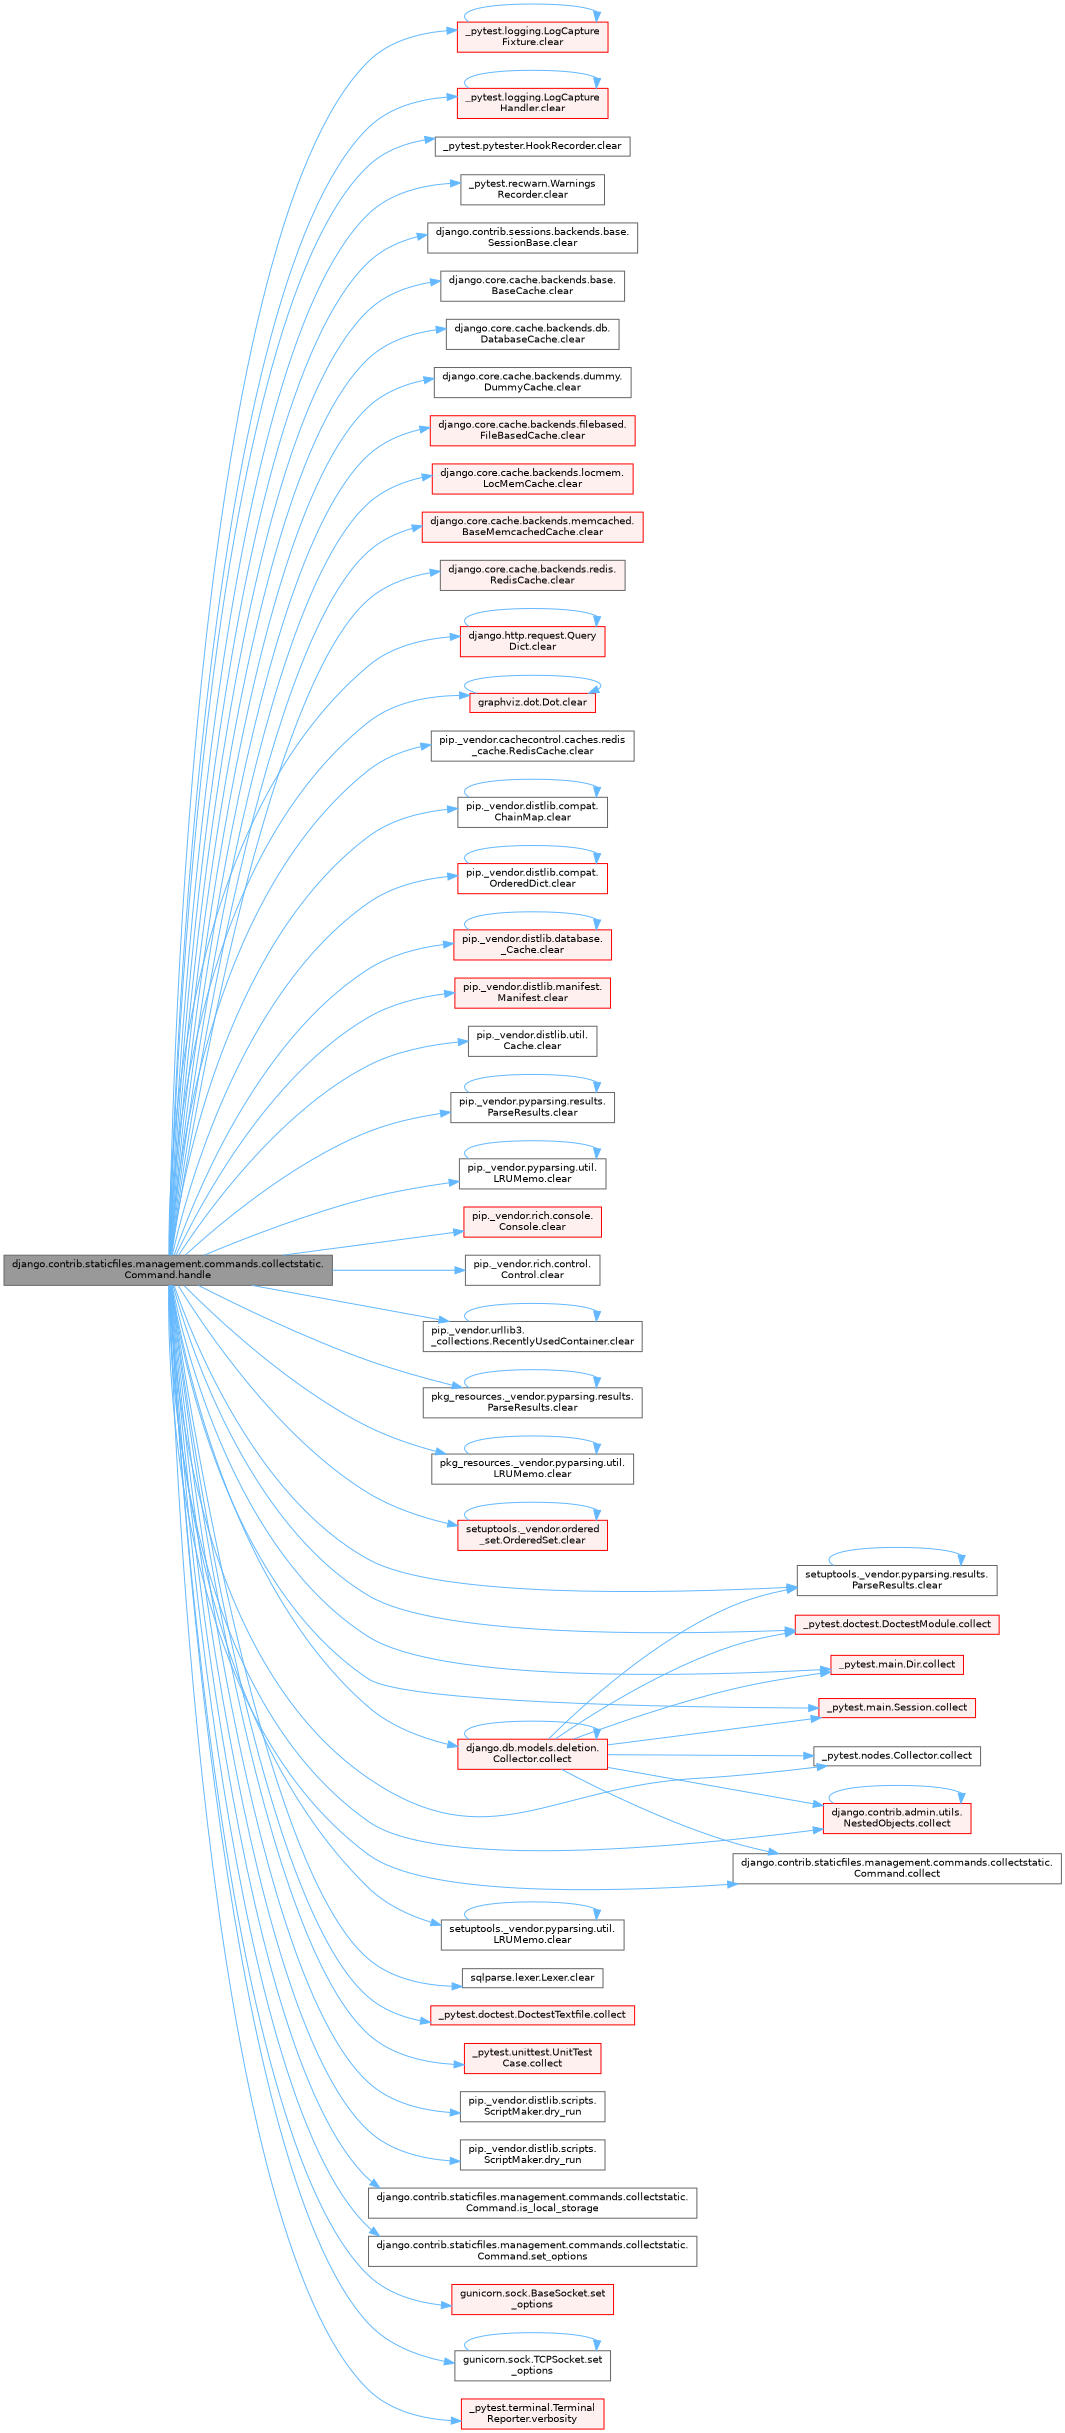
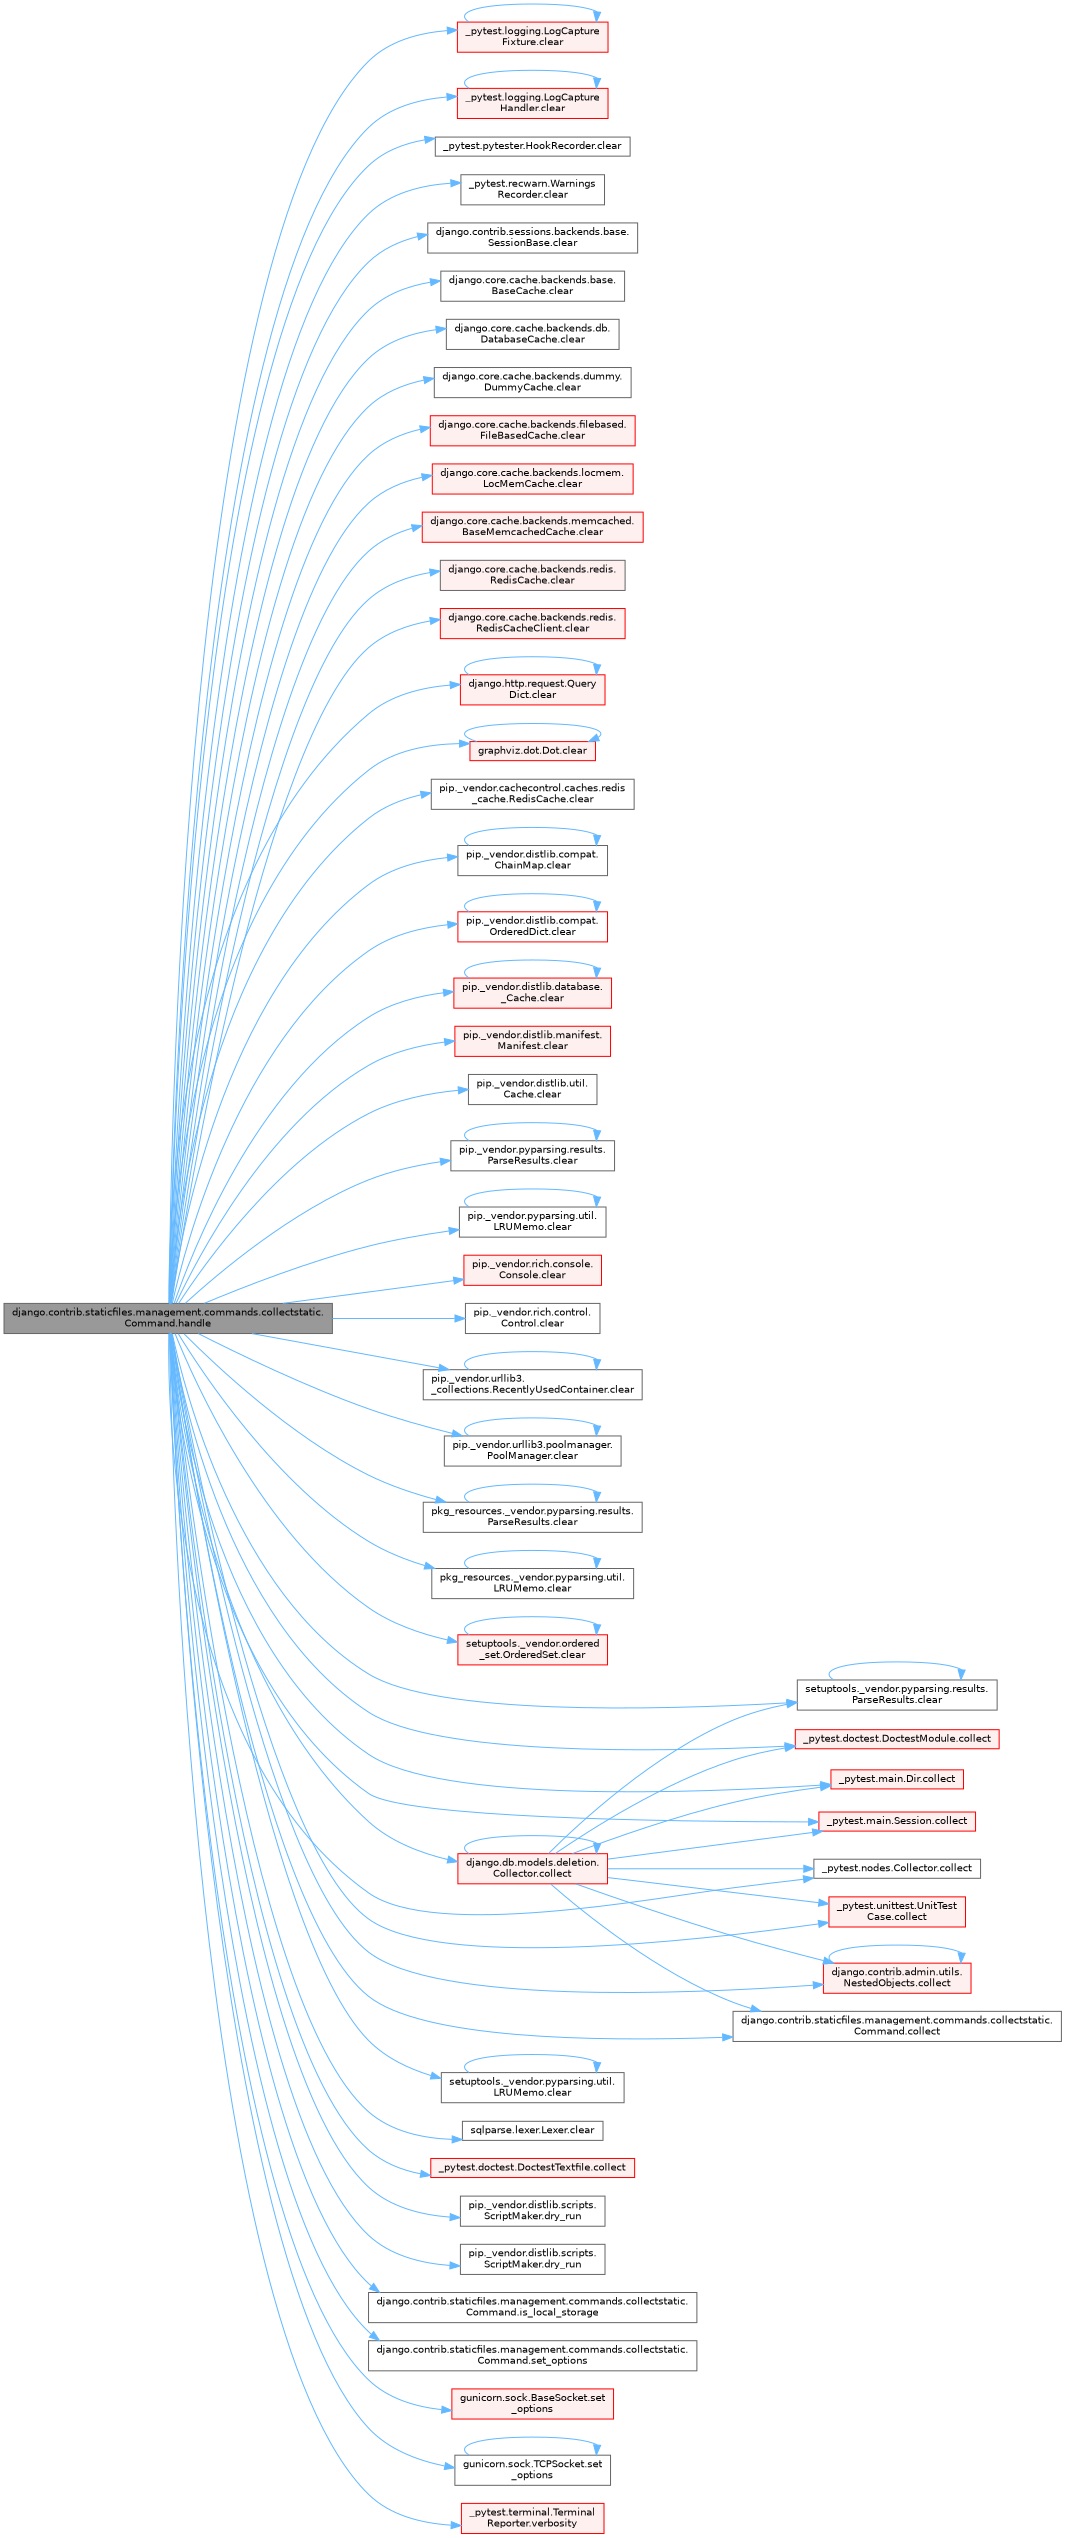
none -> (533, 624)
none -> (533, 1451)
none -> (687, 1887)
